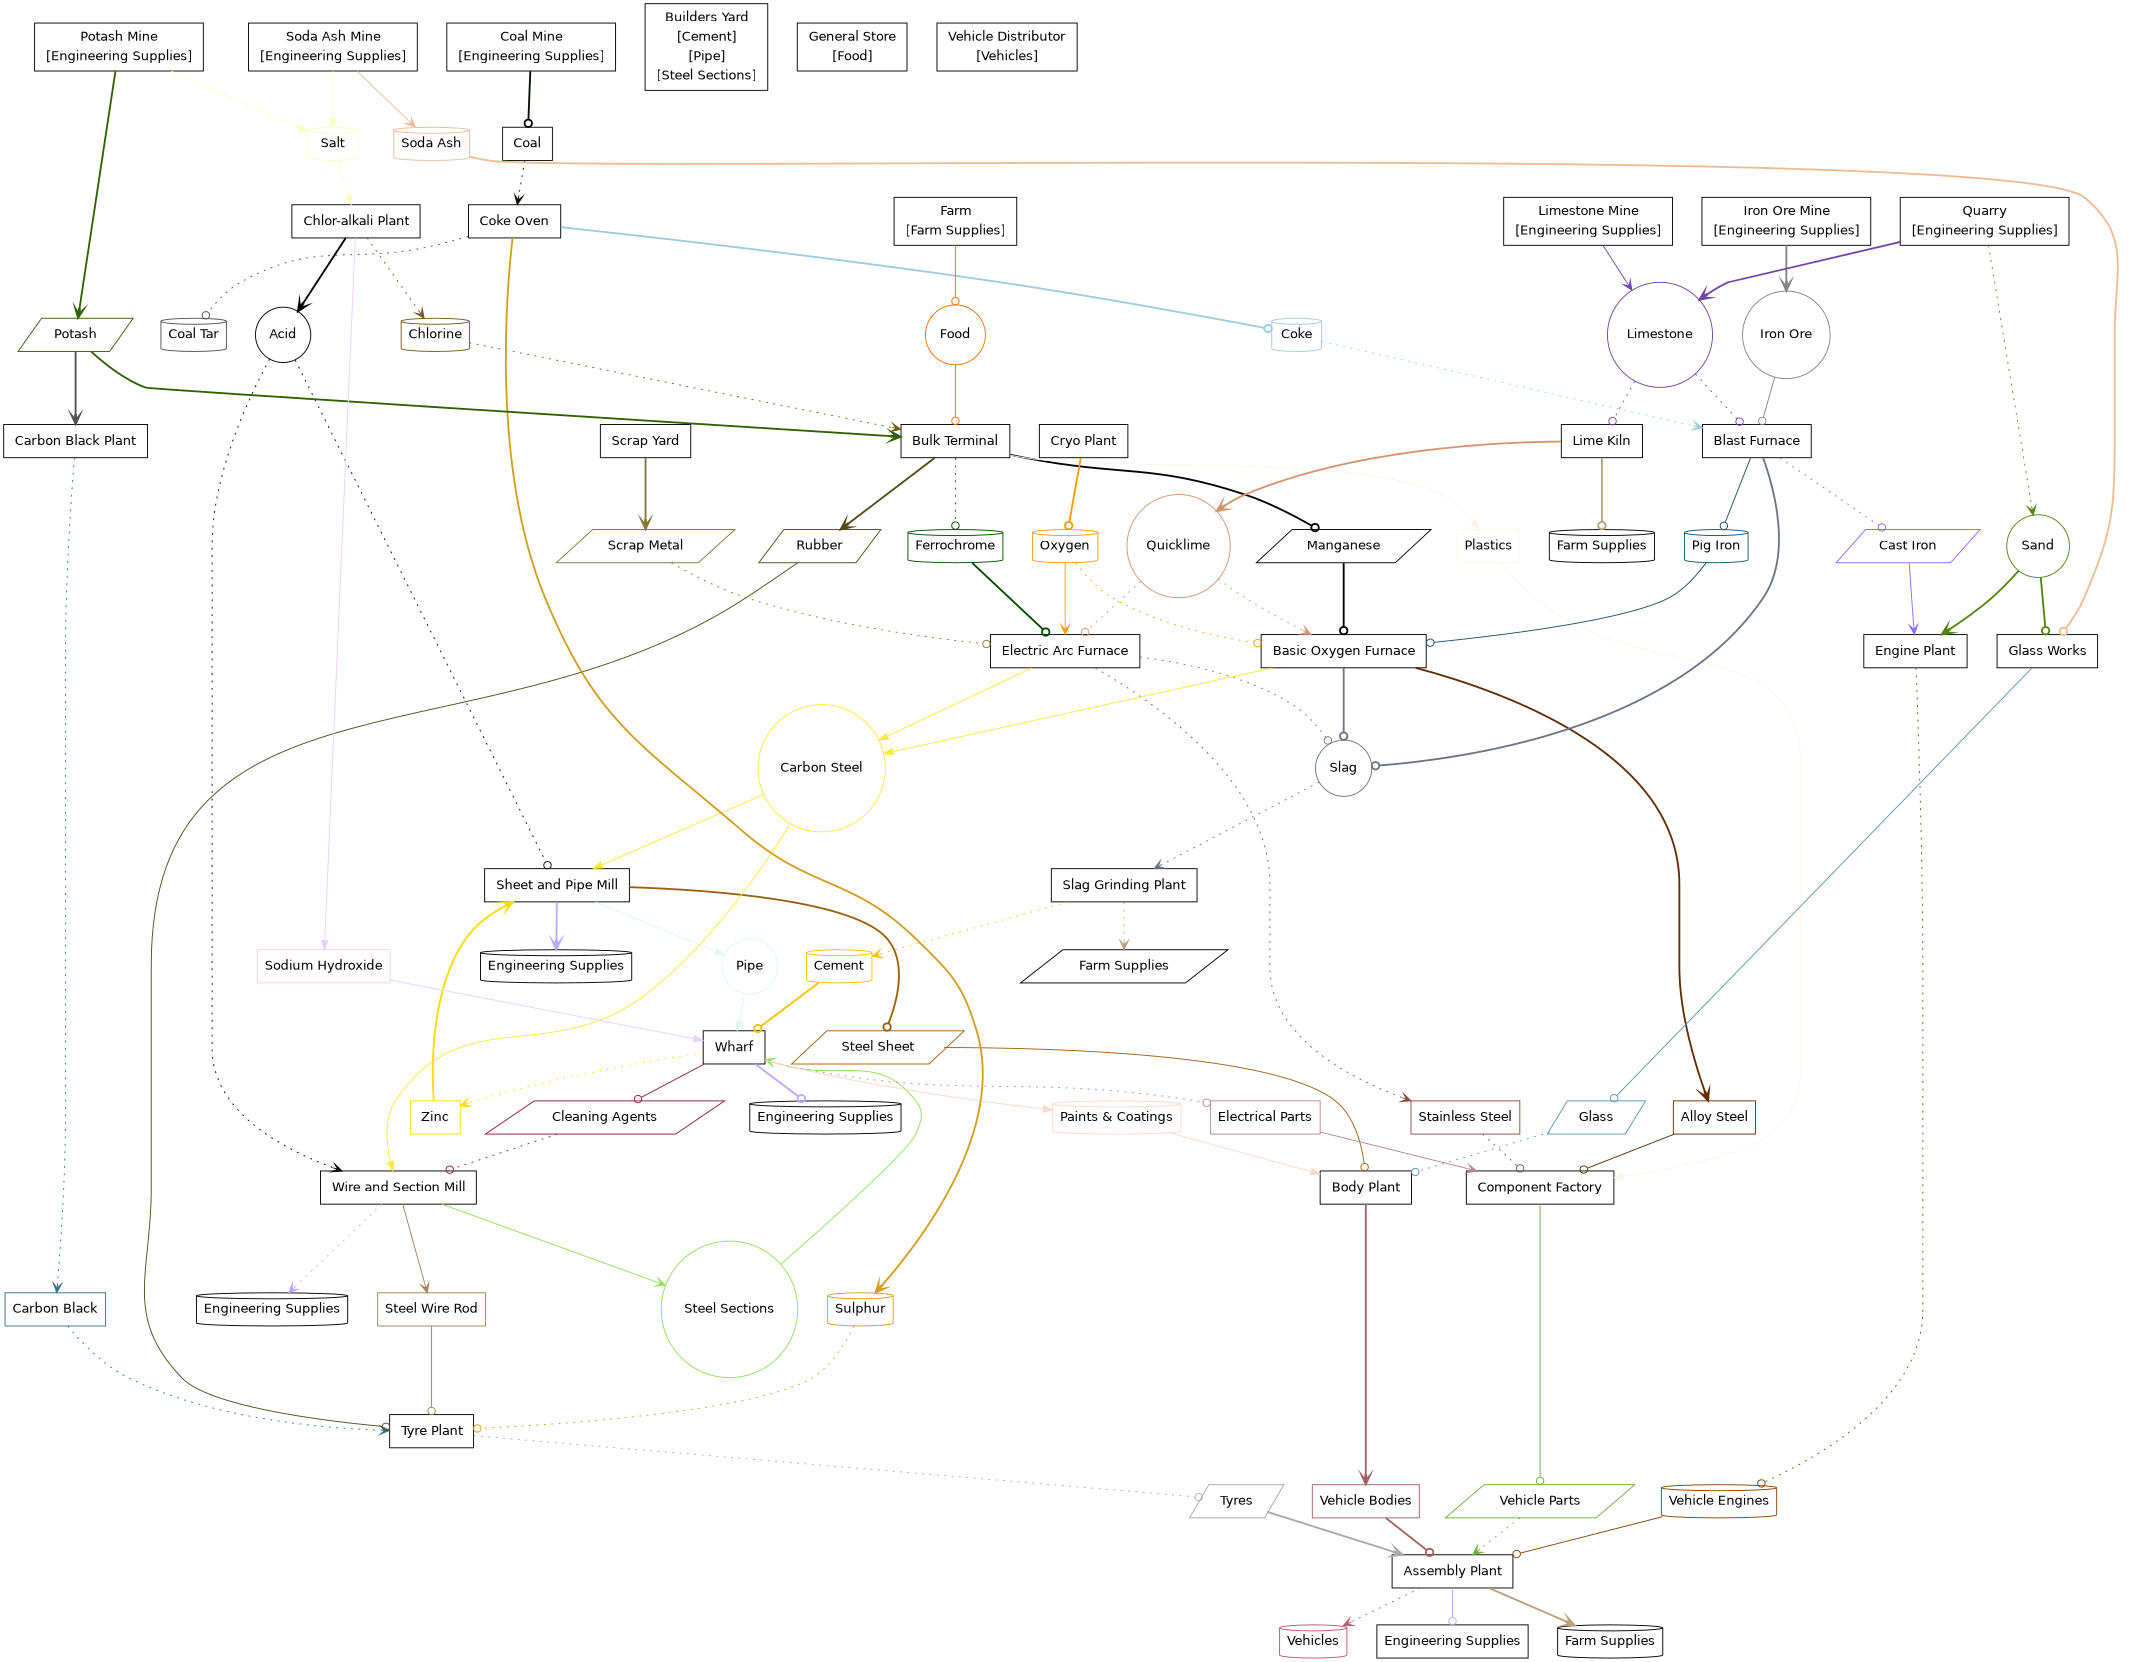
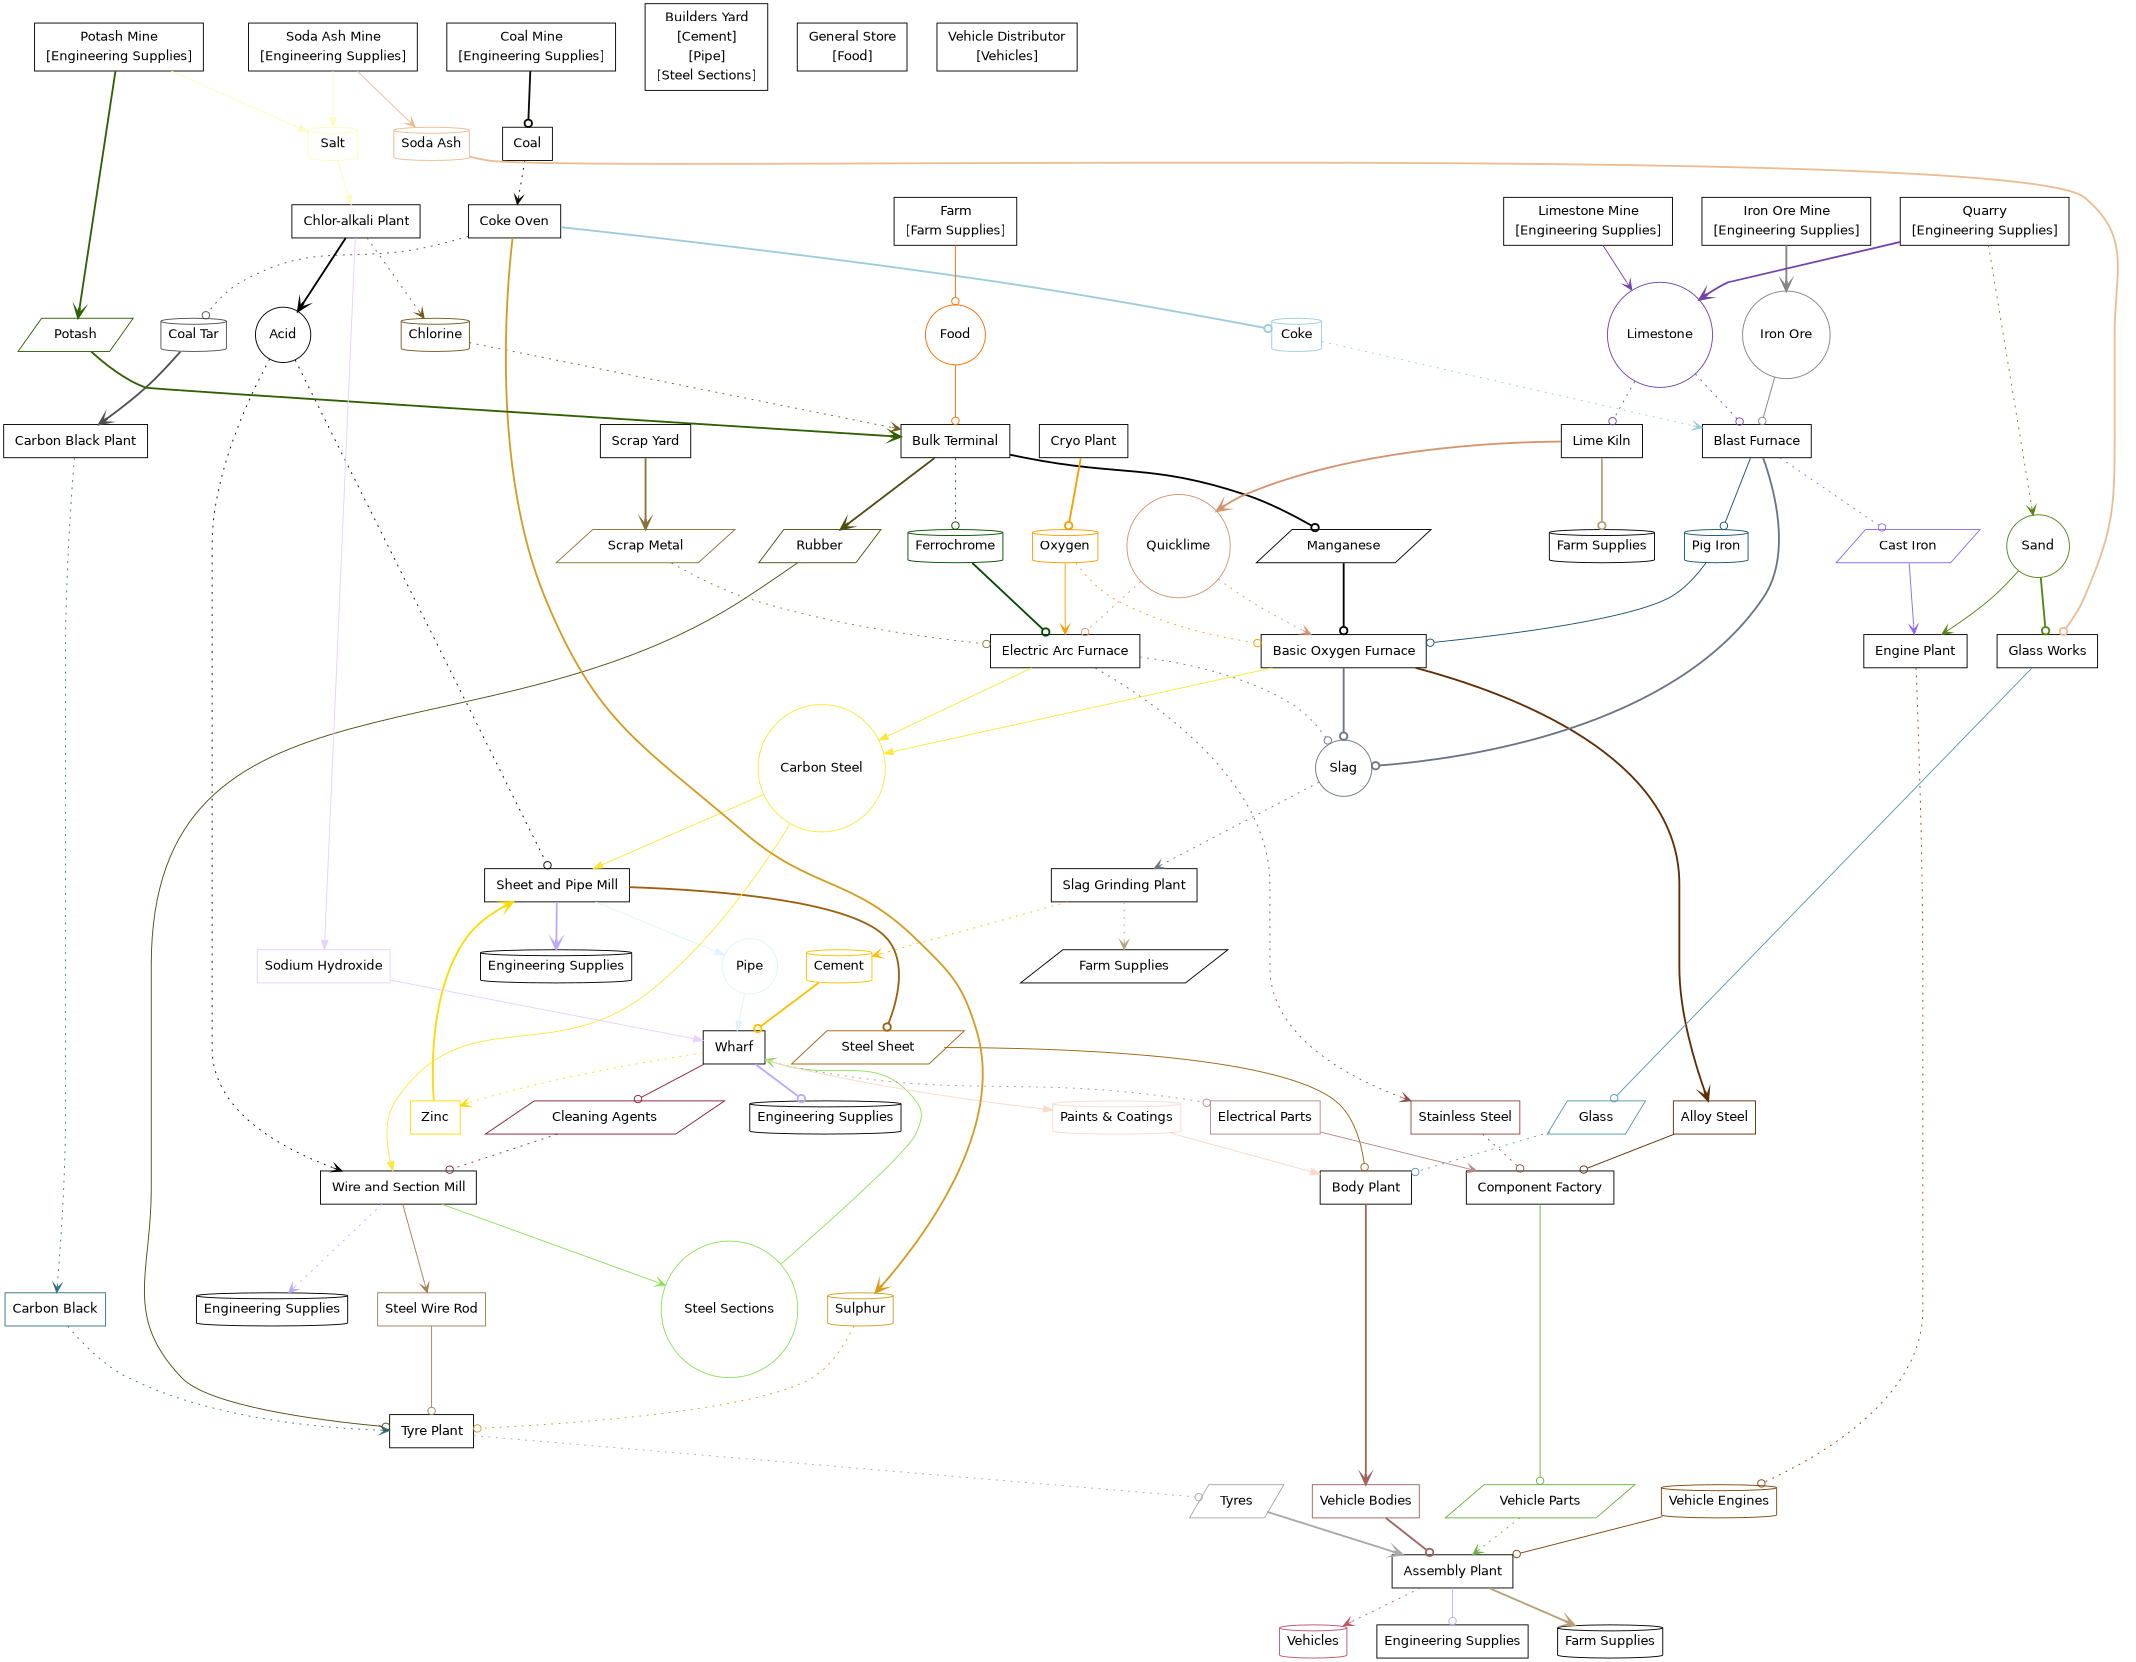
(76, 383) -> (140, 393)
(1488, 546) -> none
(1986, 603) -> (1986, 603)
